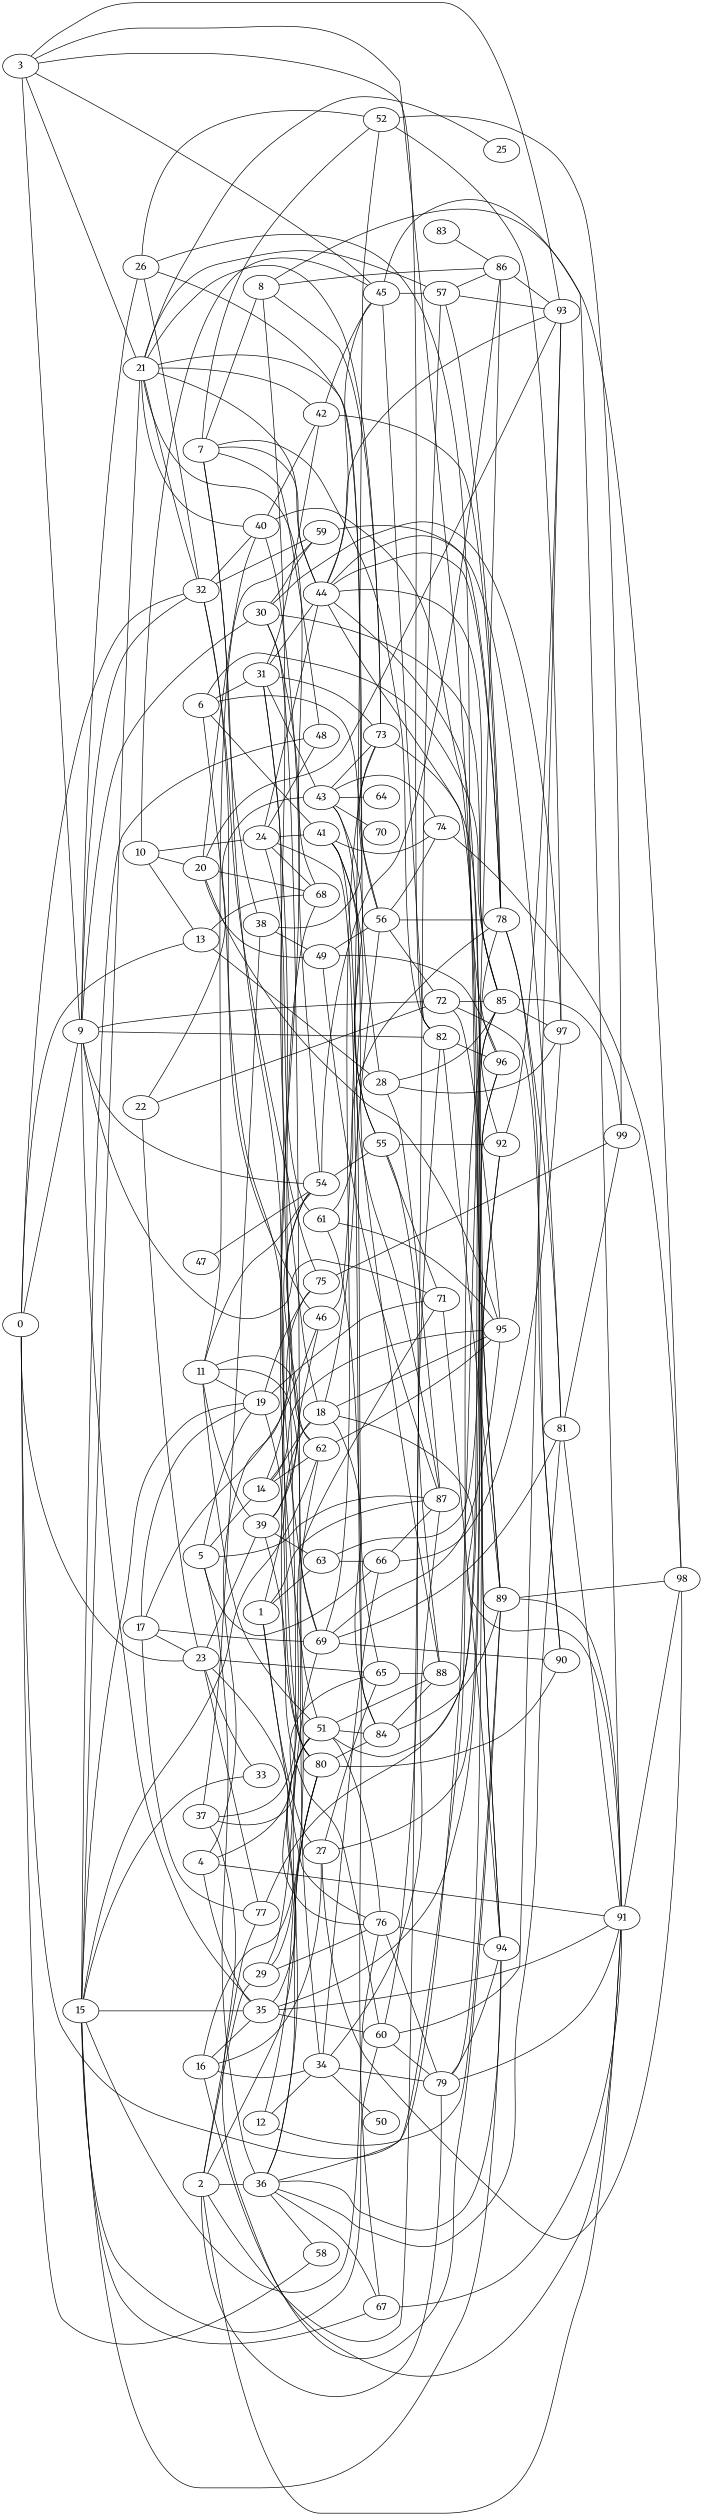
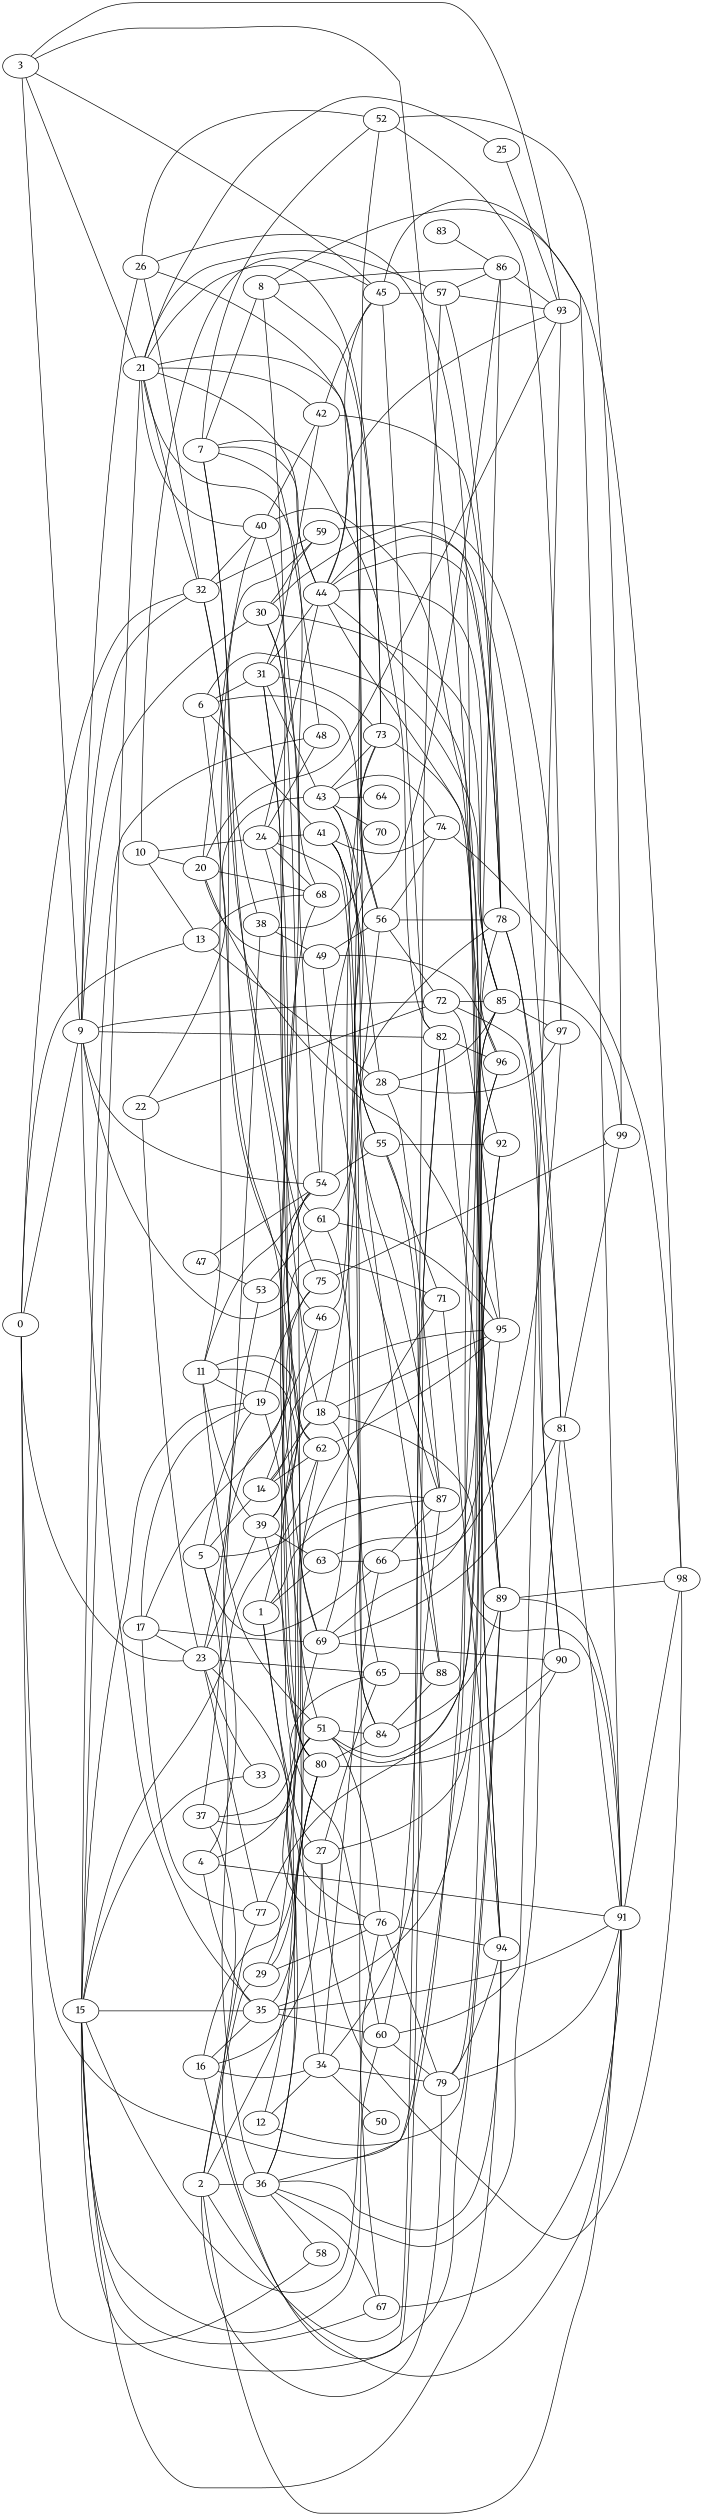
(416, 380) -> (416, 1999)
(546, 729) -> (536, 241)
none -> (261, 1291)
(334, 1340) -> none
(381, 1701) -> (447, 1740)
